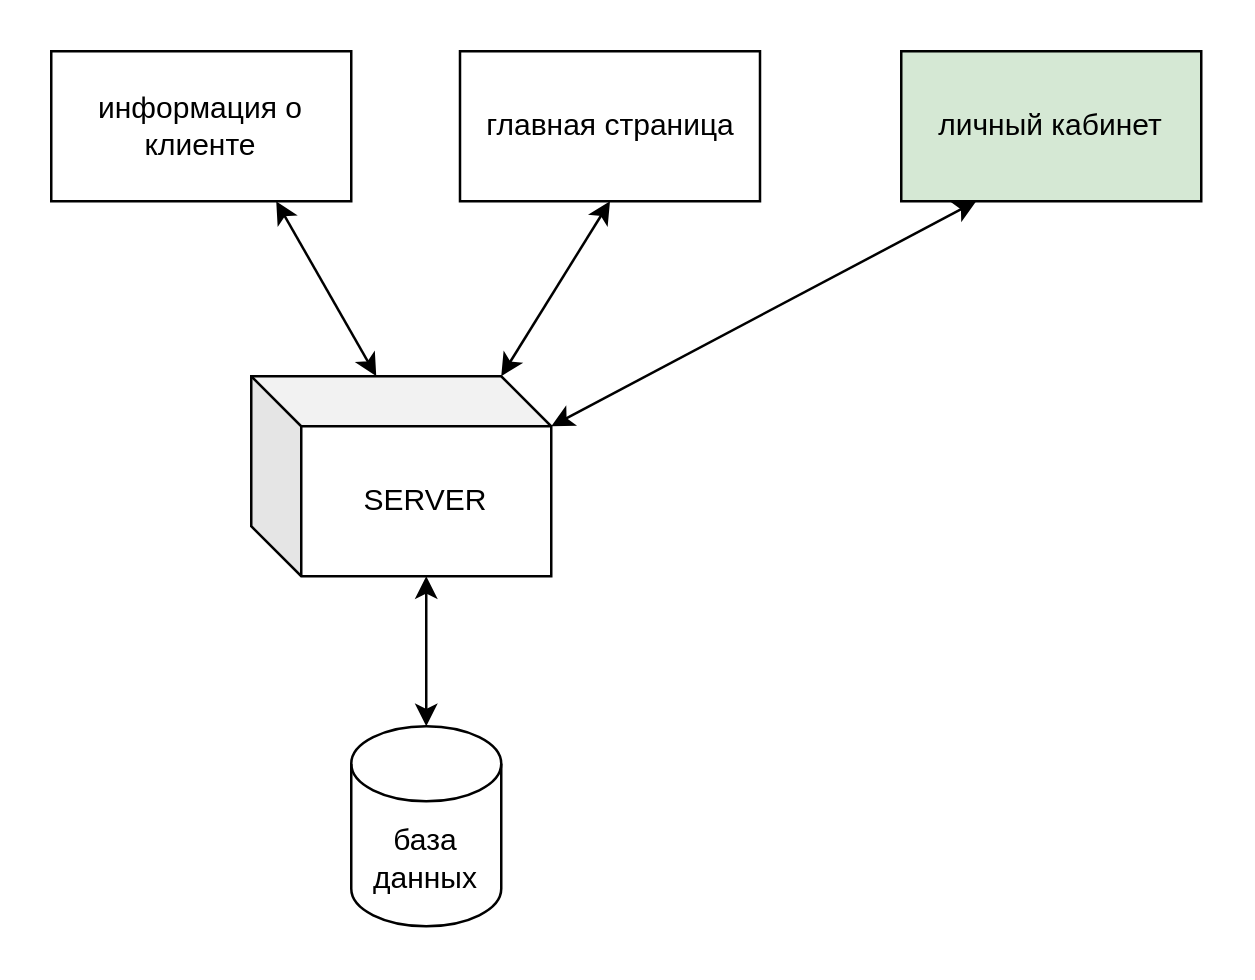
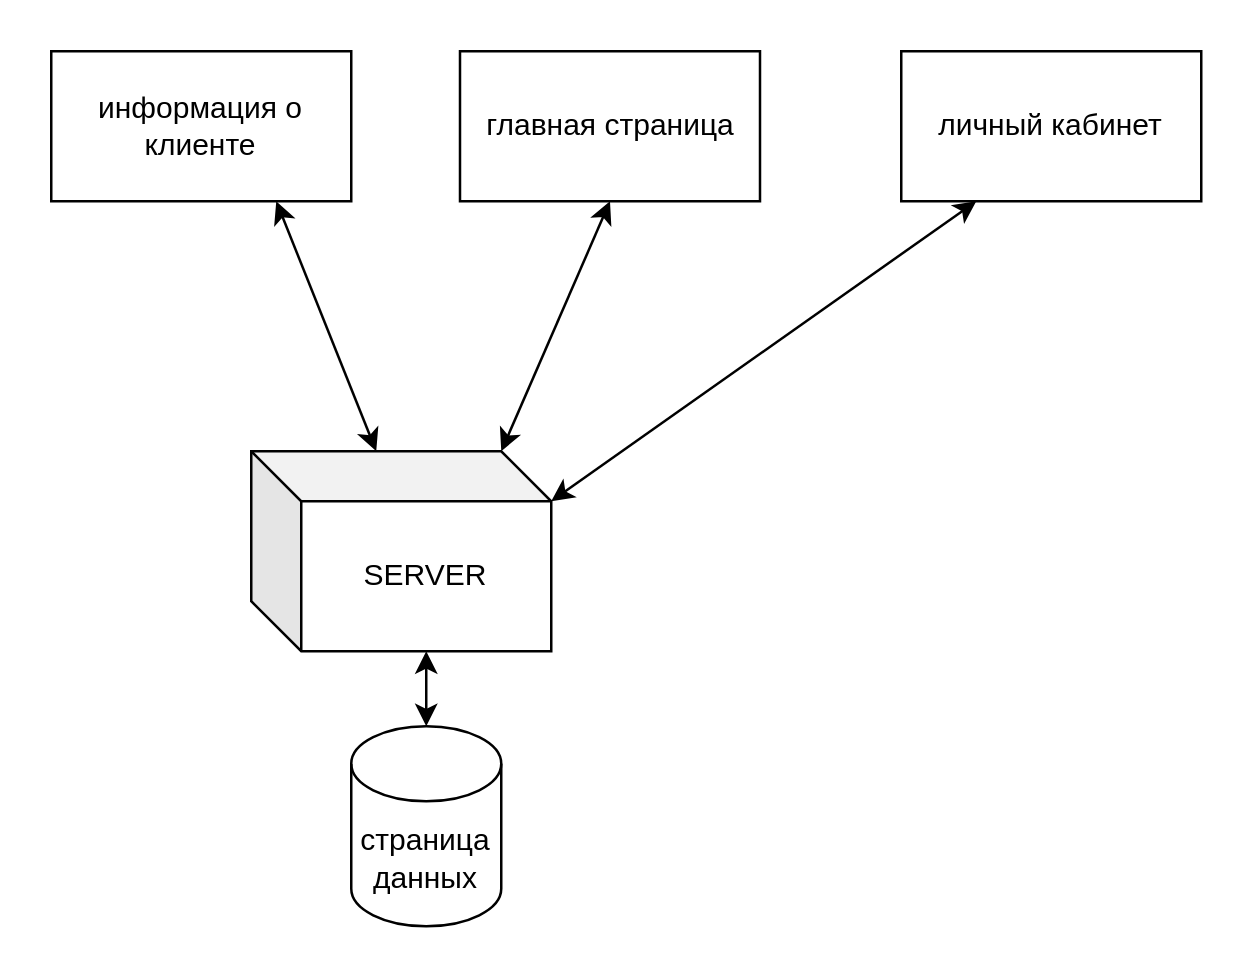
(1051, 126) -> (1051, 126)
(401, 476) -> (401, 551)
(426, 859) -> (426, 859)
